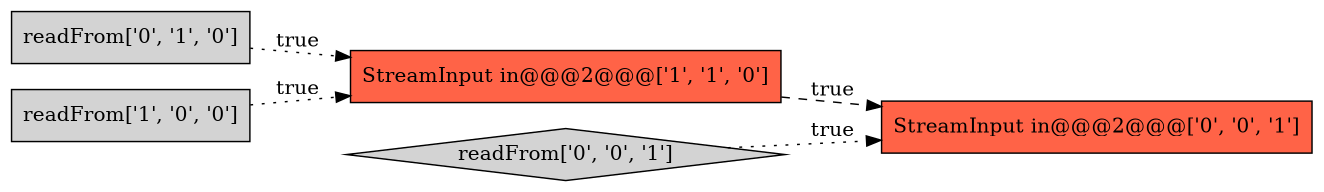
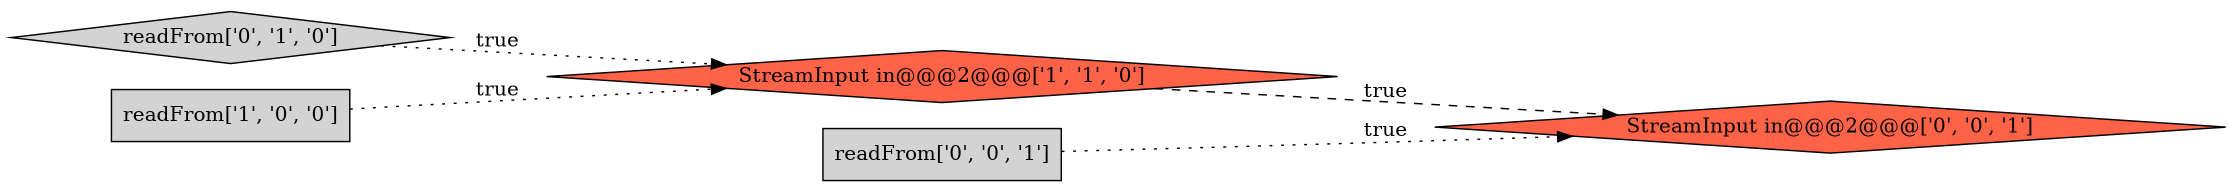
(131, 38) -> (231, 38)
(566, 77) -> (942, 77)
(1097, 127) -> (1830, 127)
(566, 155) -> (942, 155)
